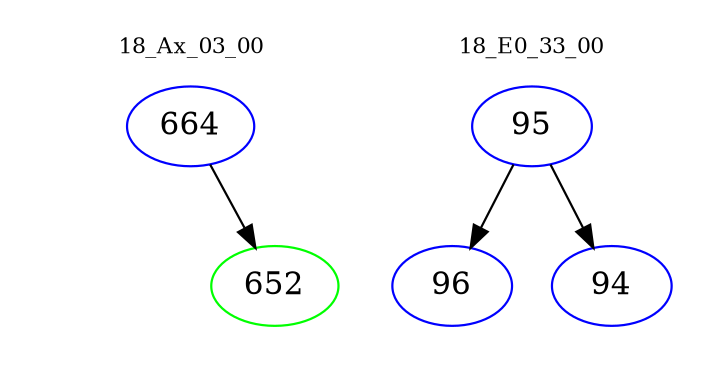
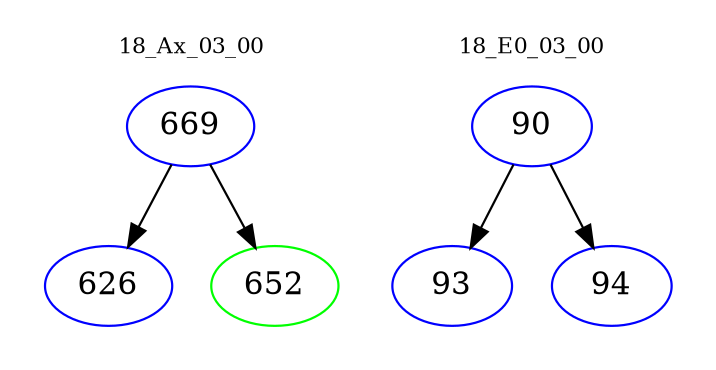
(532, 48) -> (532, 48)
(191, 126) -> (191, 126)
(532, 126) -> (532, 126)
none -> (109, 286)
(452, 286) -> (452, 286)
